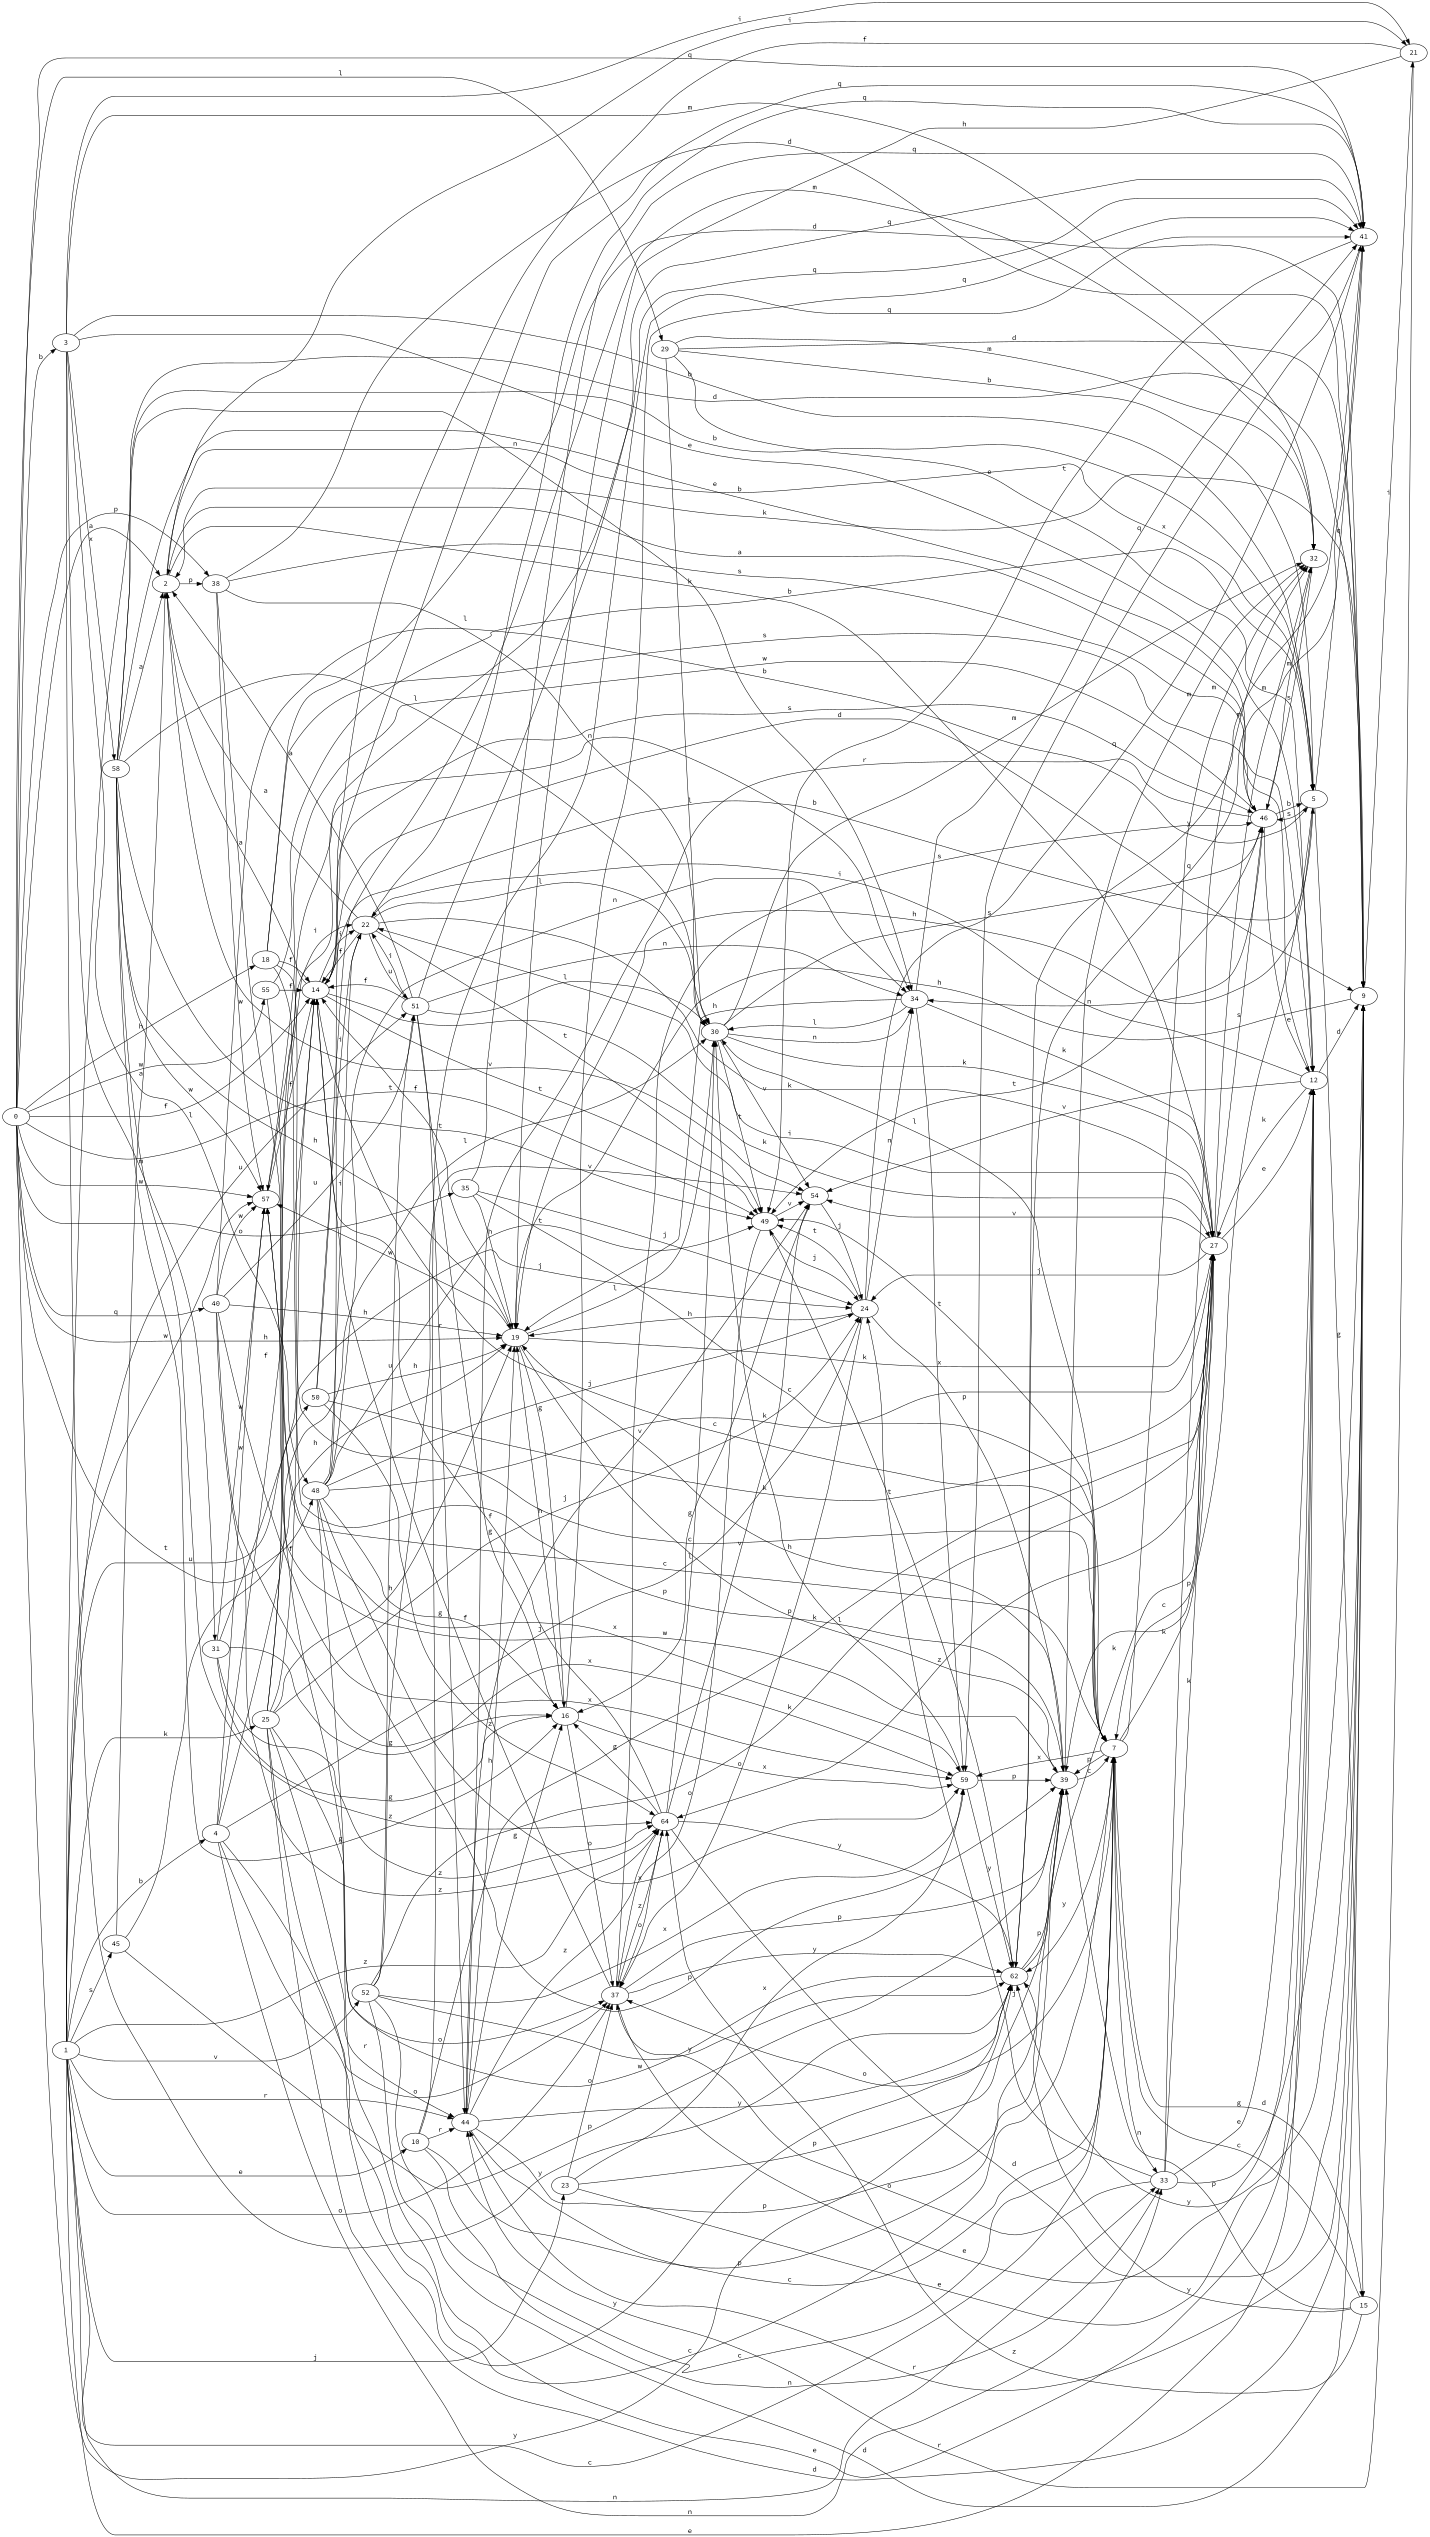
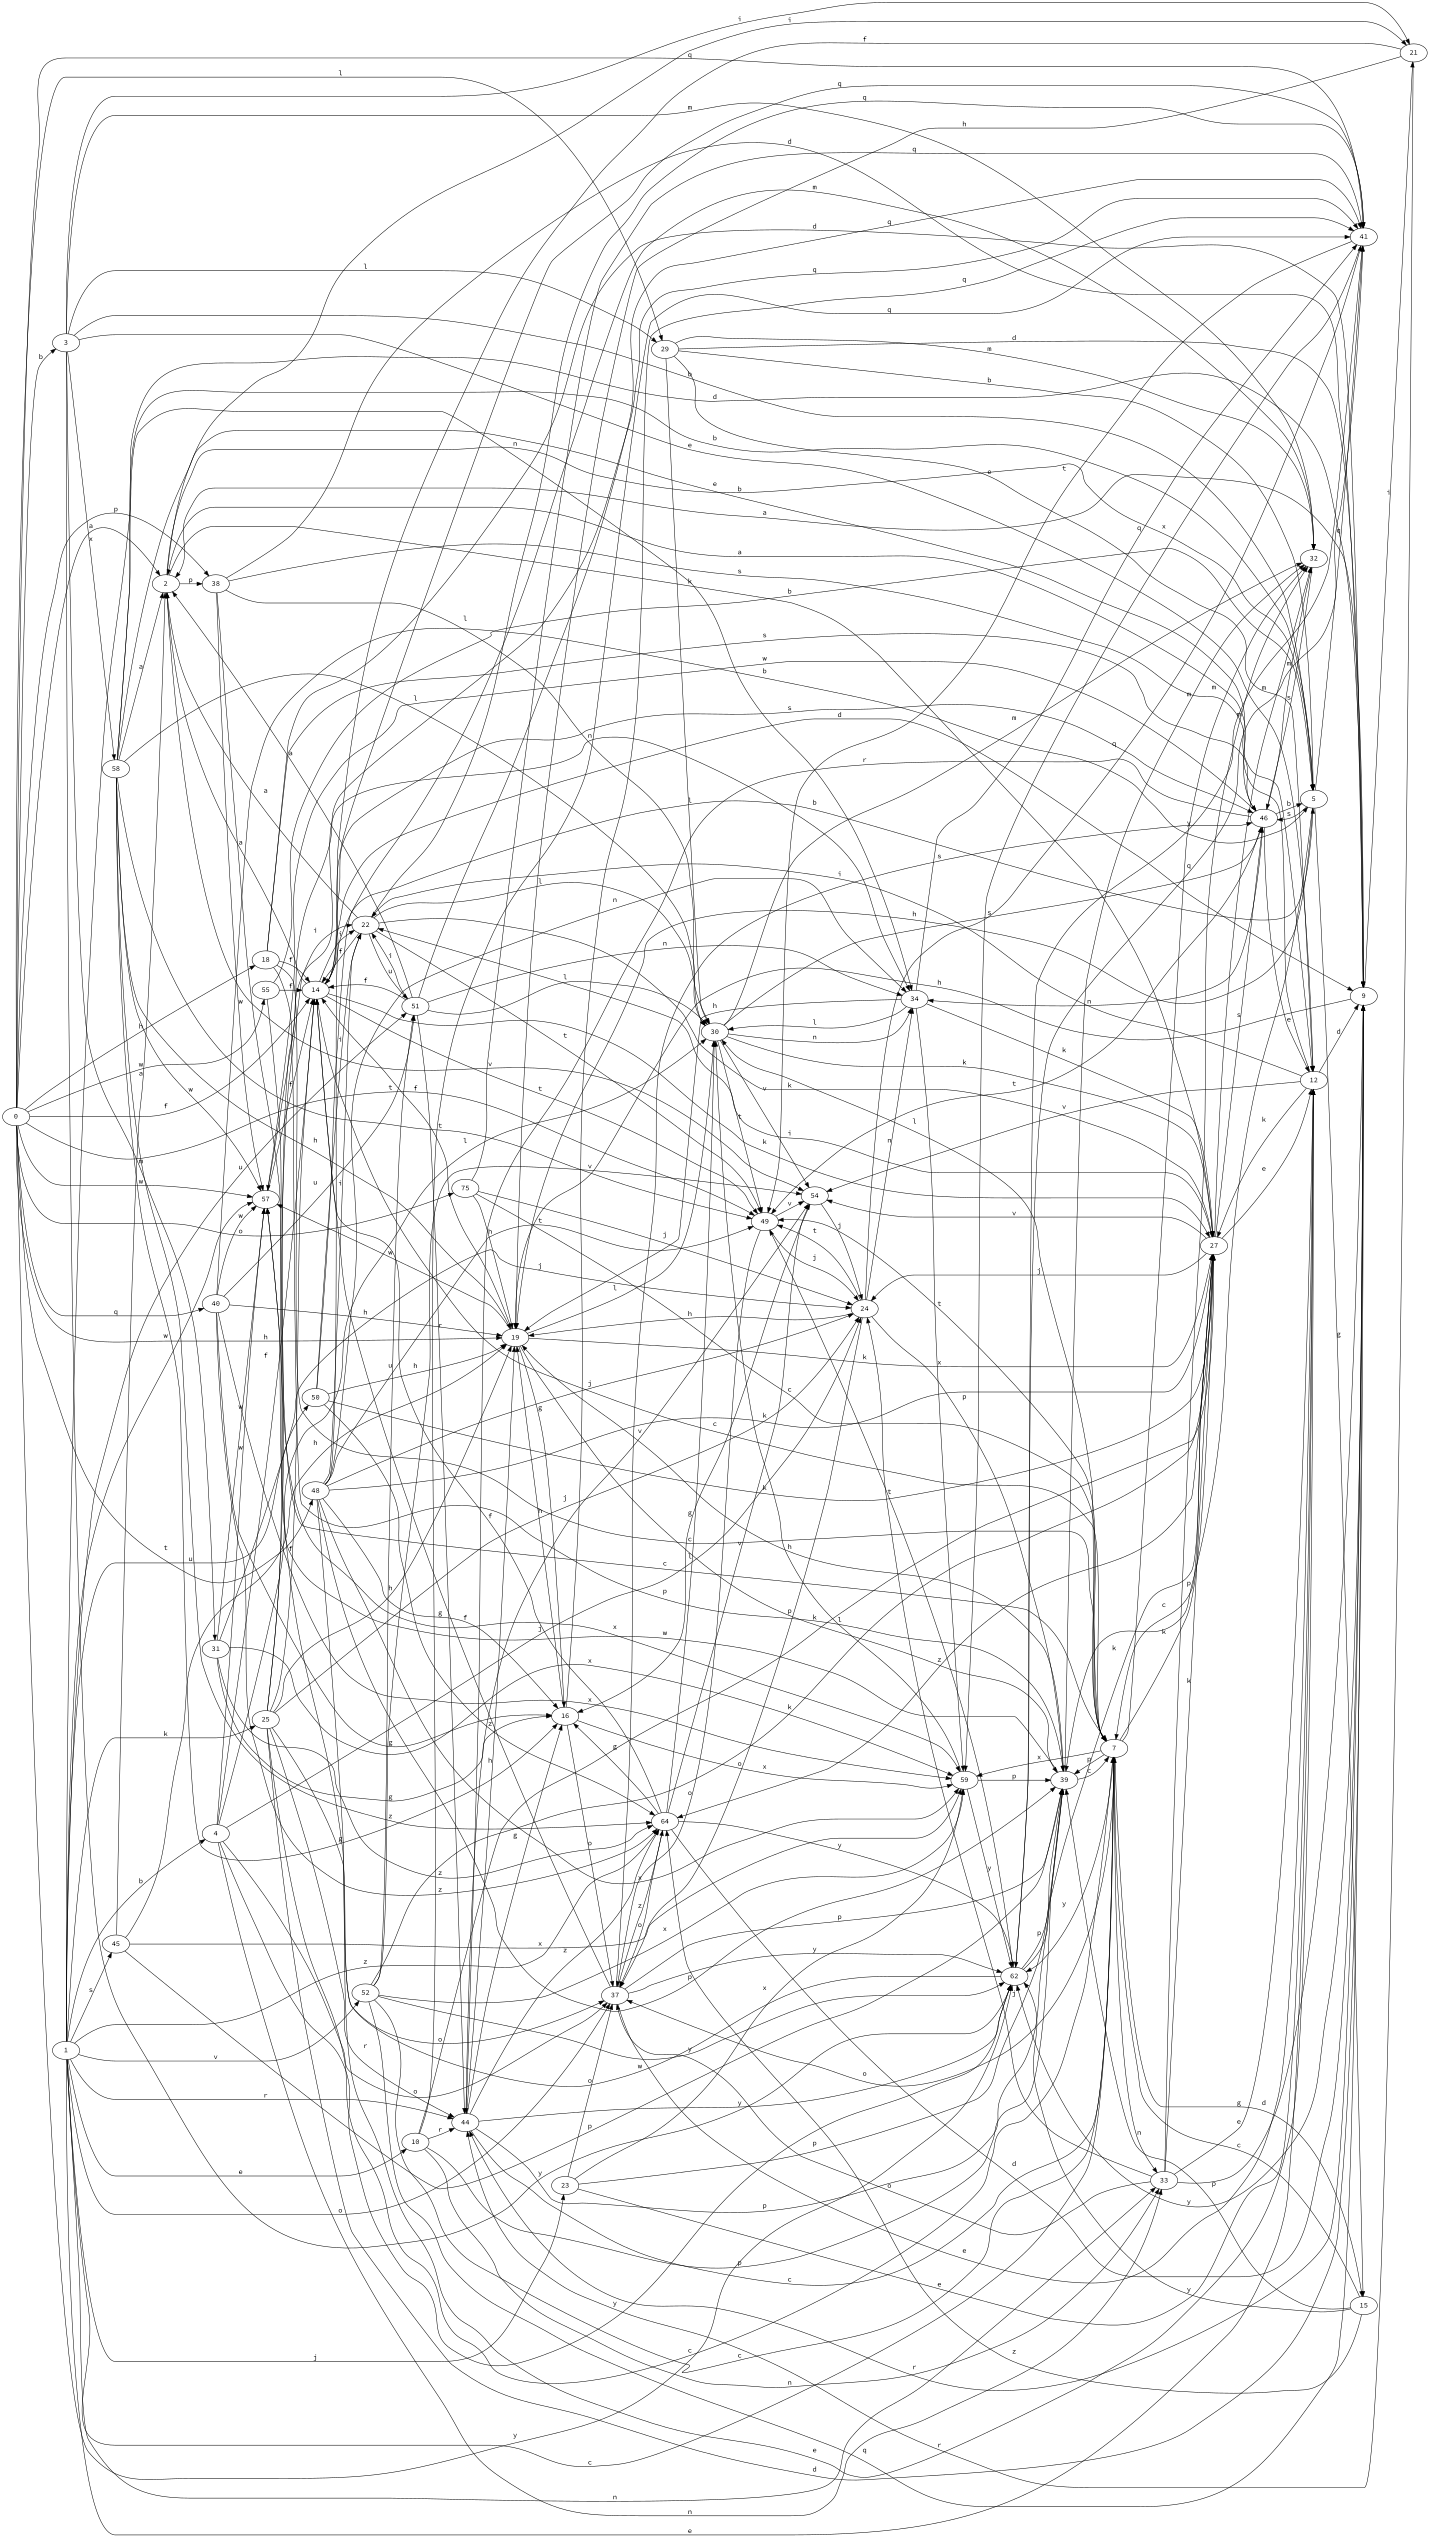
(765, 513) -> (765, 513)
(96, 946) -> (349, 271)
(465, 1188) -> (465, 1188)
(463, 1366) -> none
none -> (571, 1947)
(865, 2451) -> (865, 2451)
